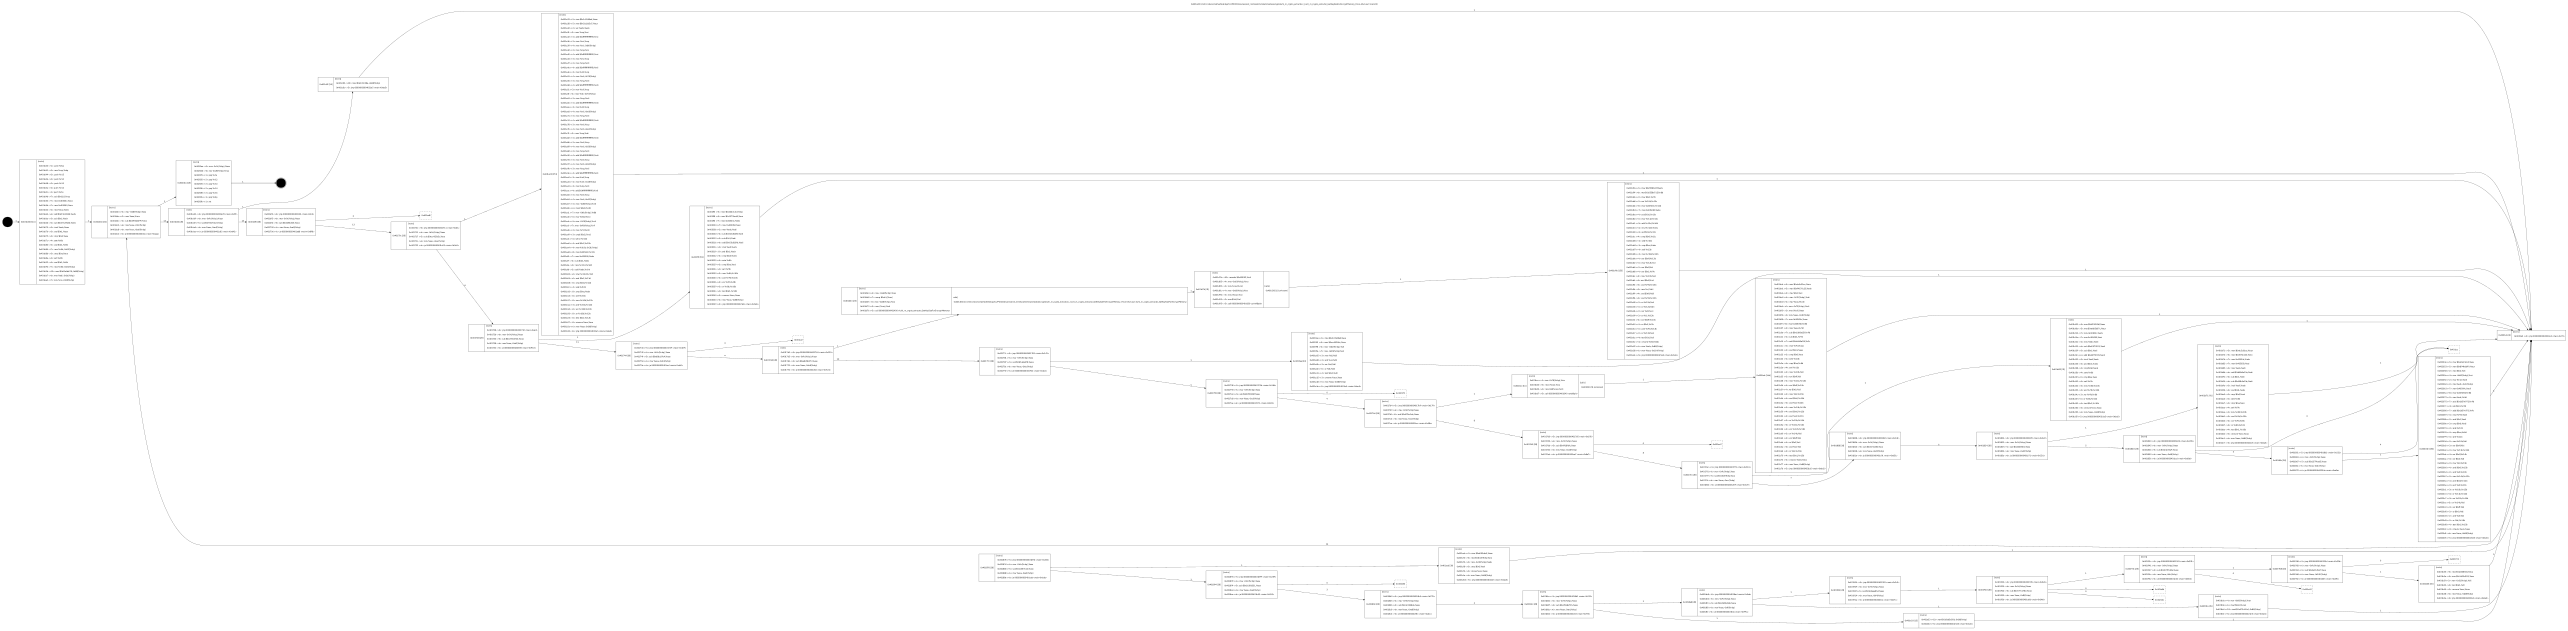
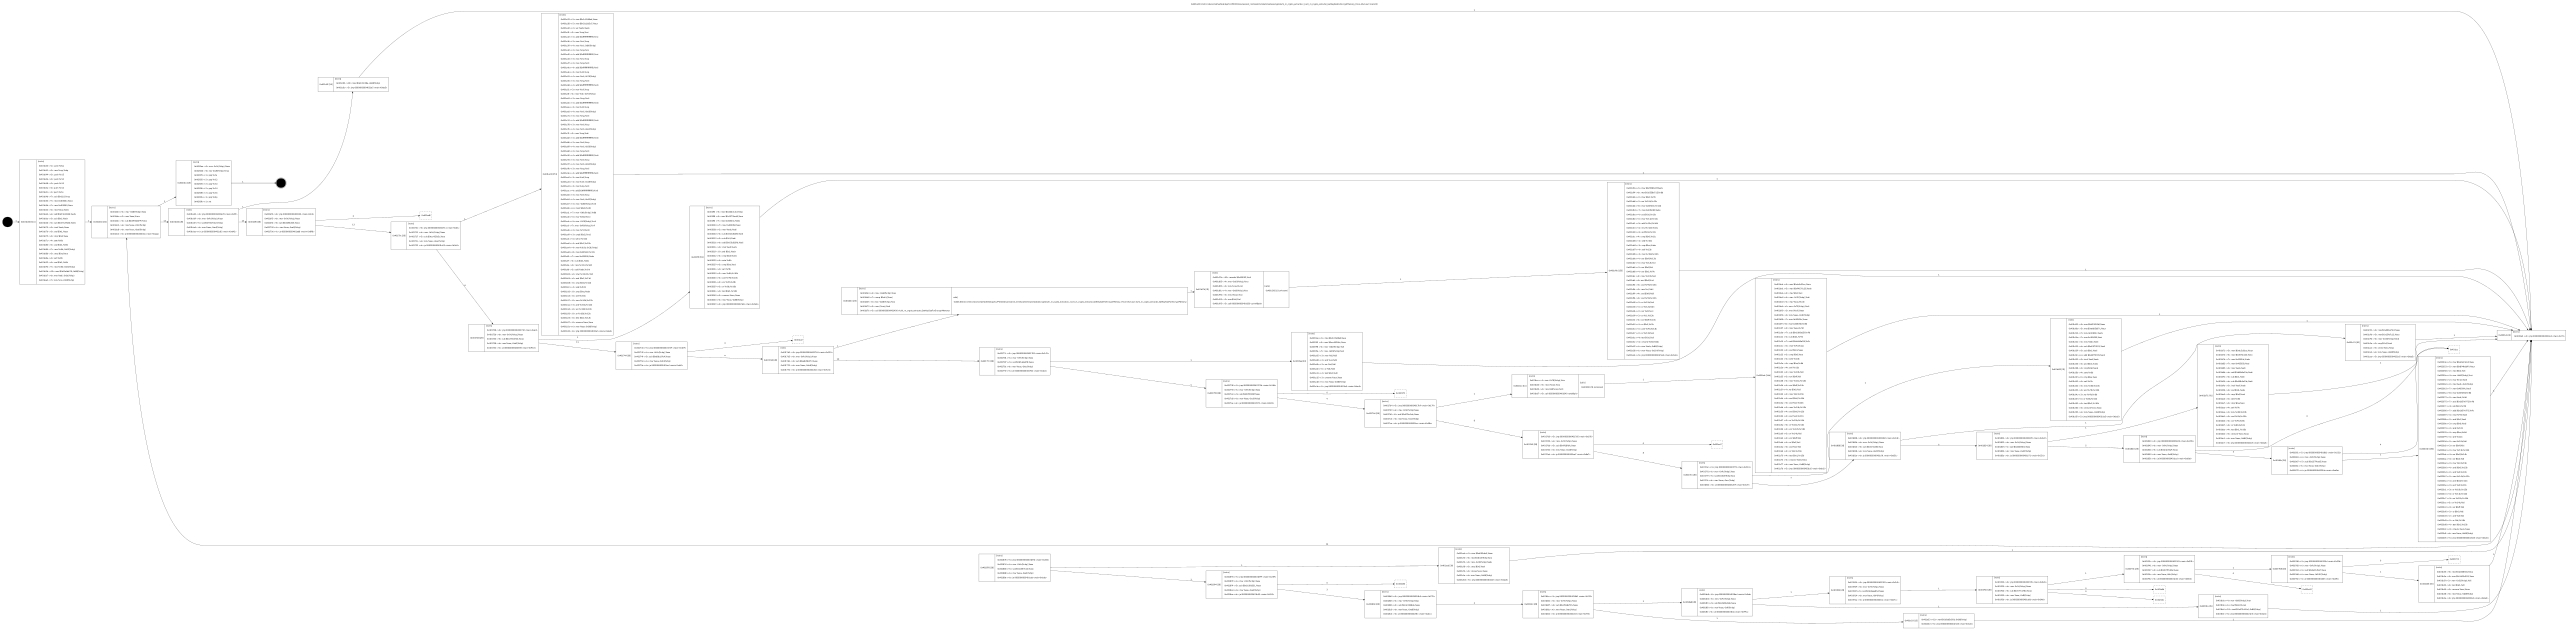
none -> (2380, 342)
